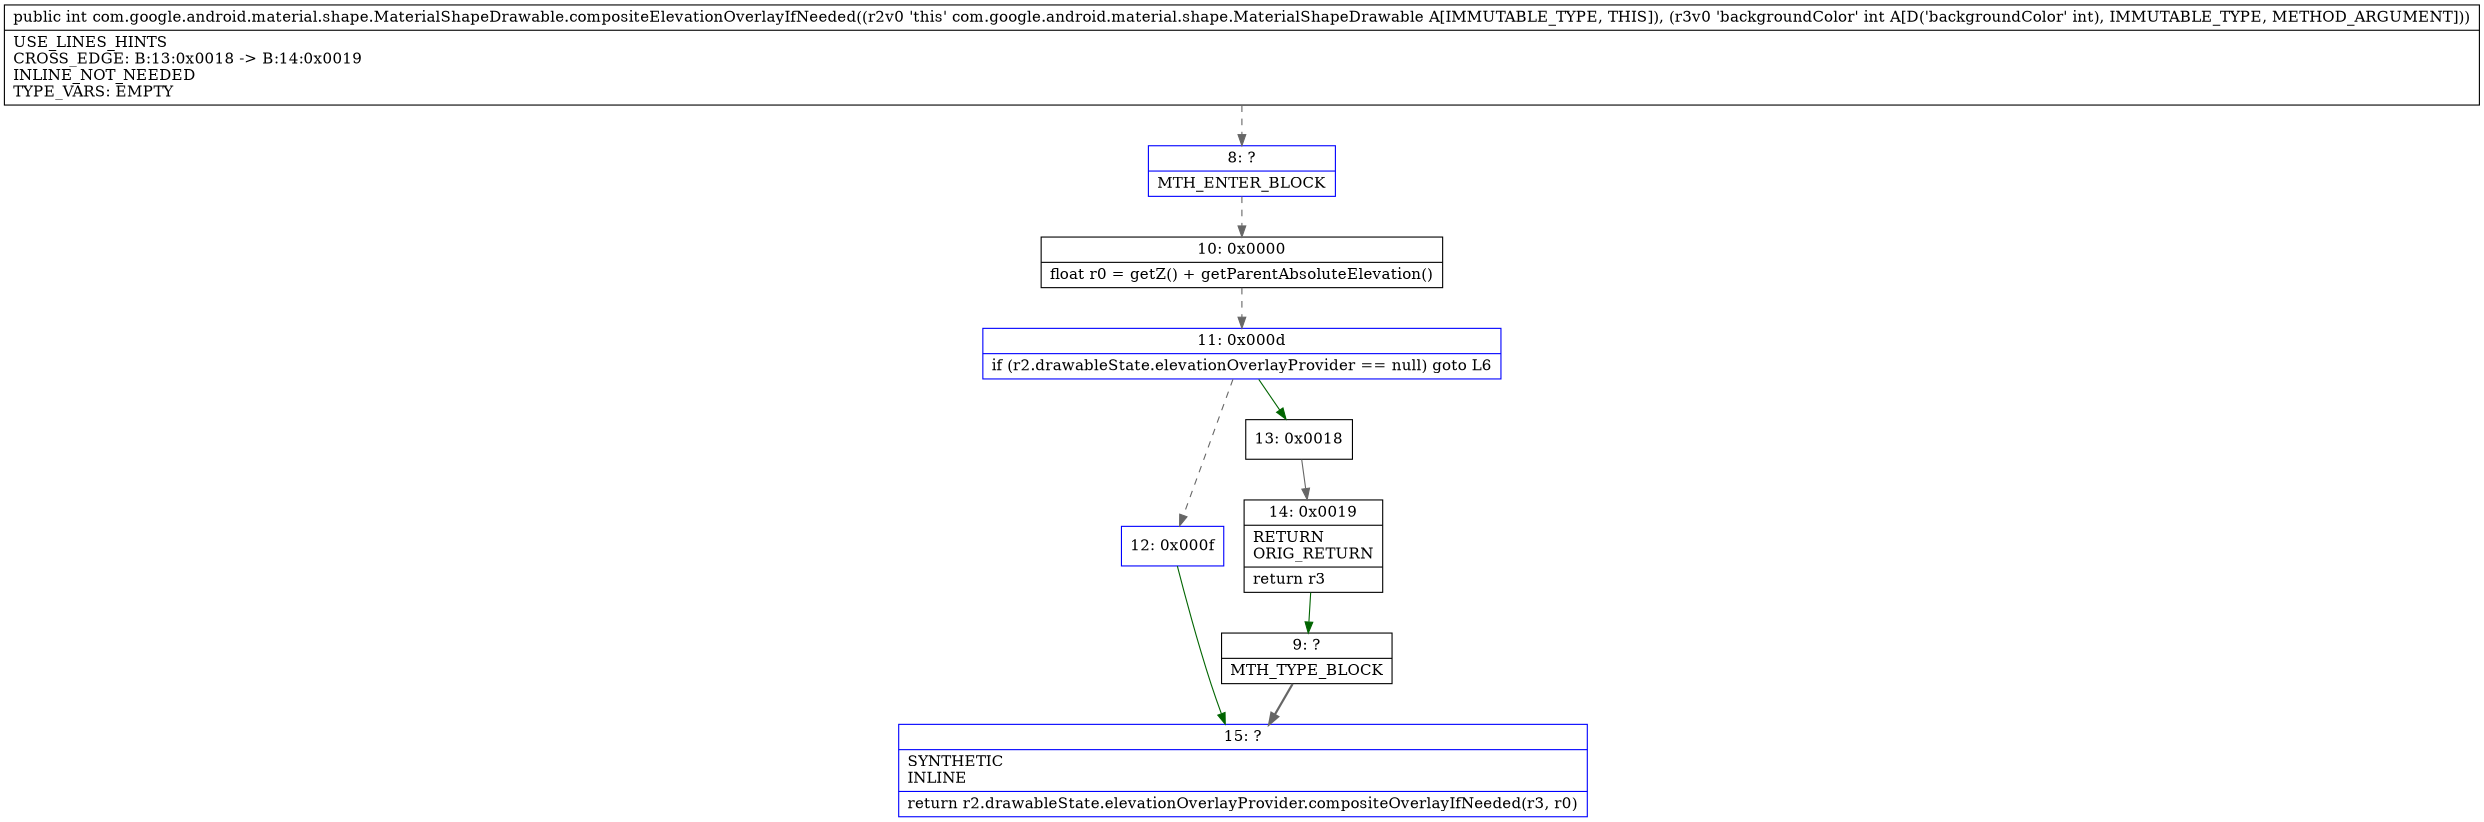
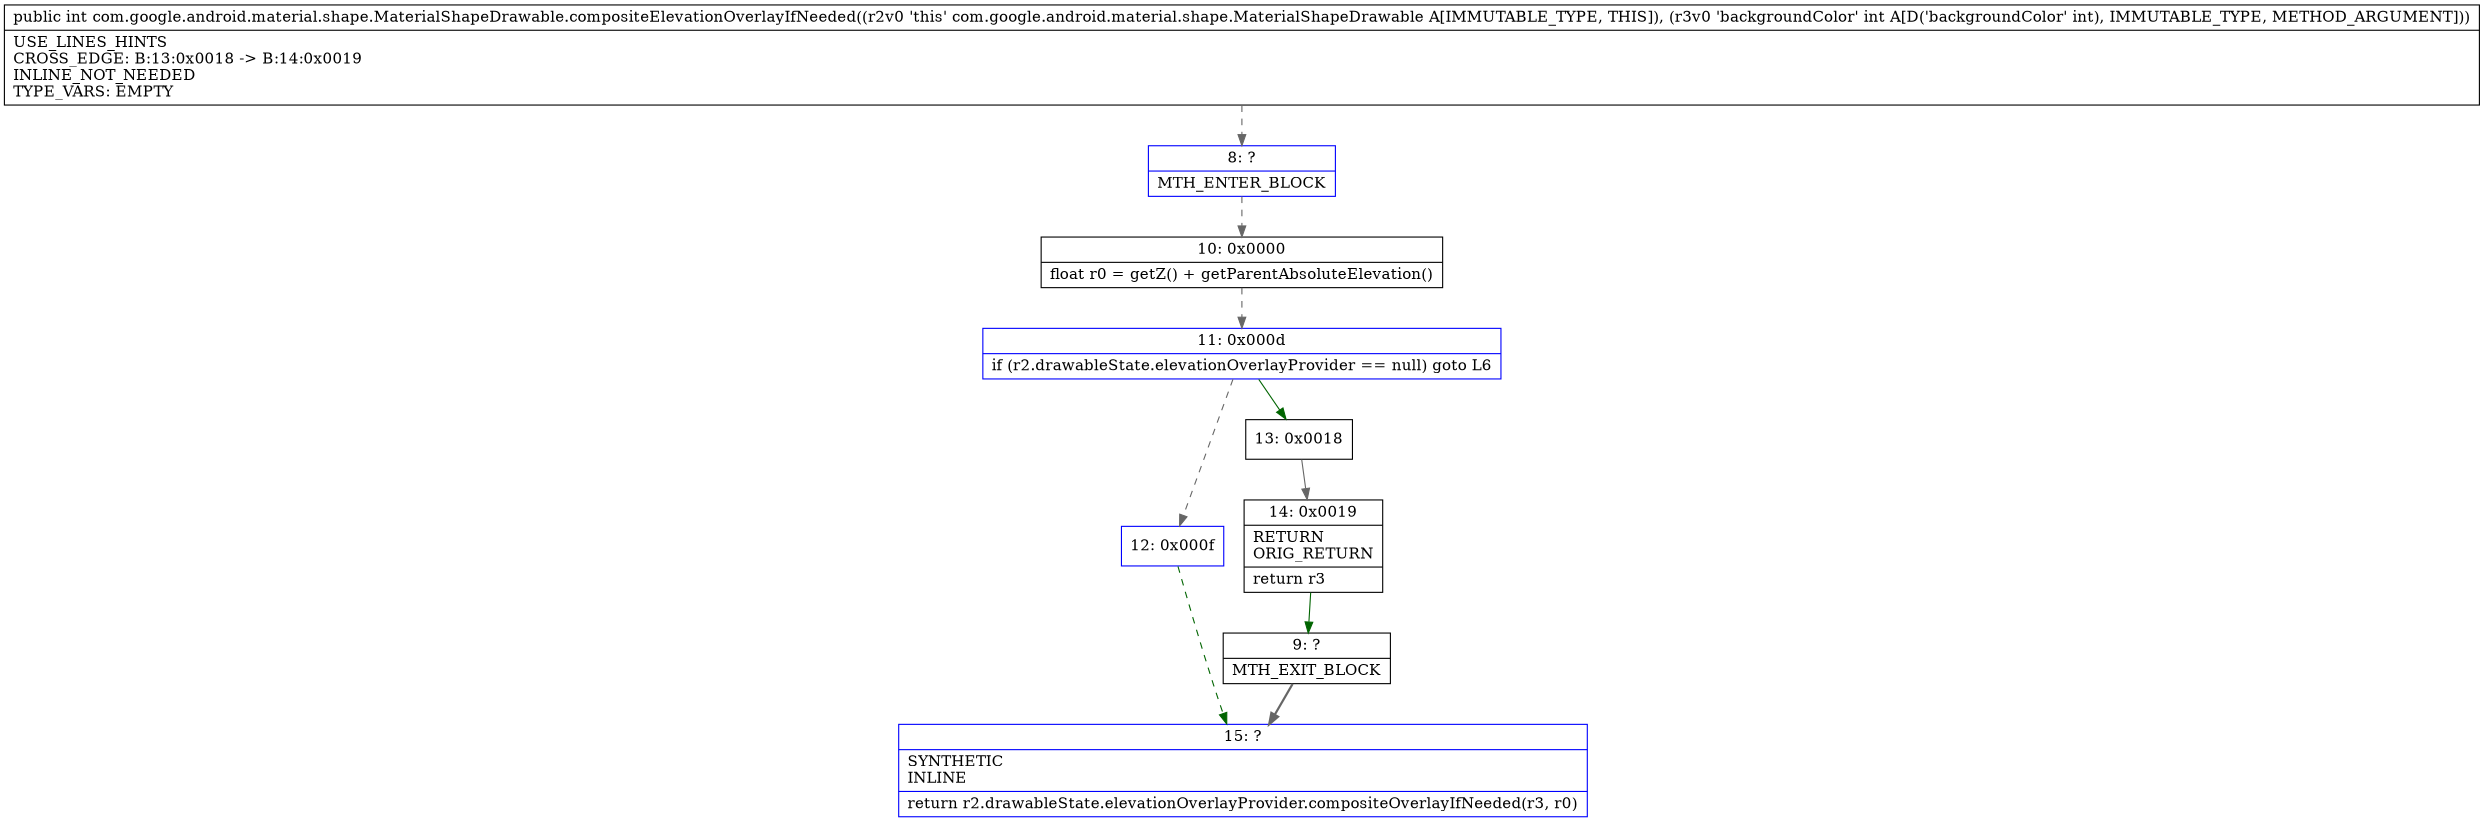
(1198, 640) -> (1200, 640)
(1307, 670) -> (1307, 670)
